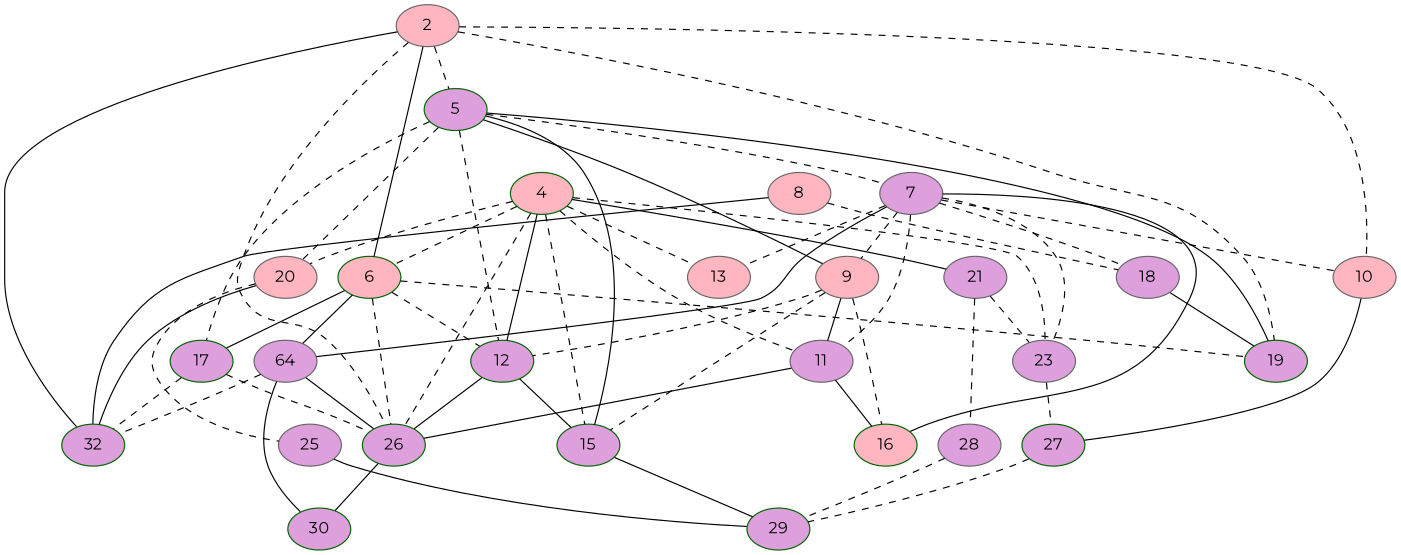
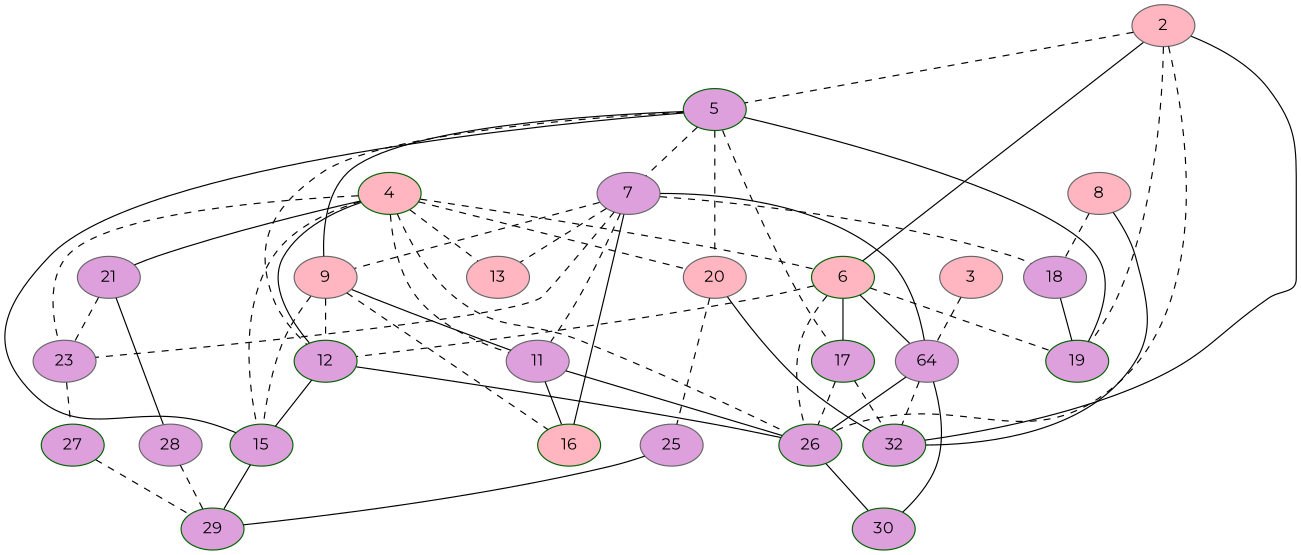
none -> (971, 277)
(1365, 277) -> none
(972, 361) -> (140, 361)
